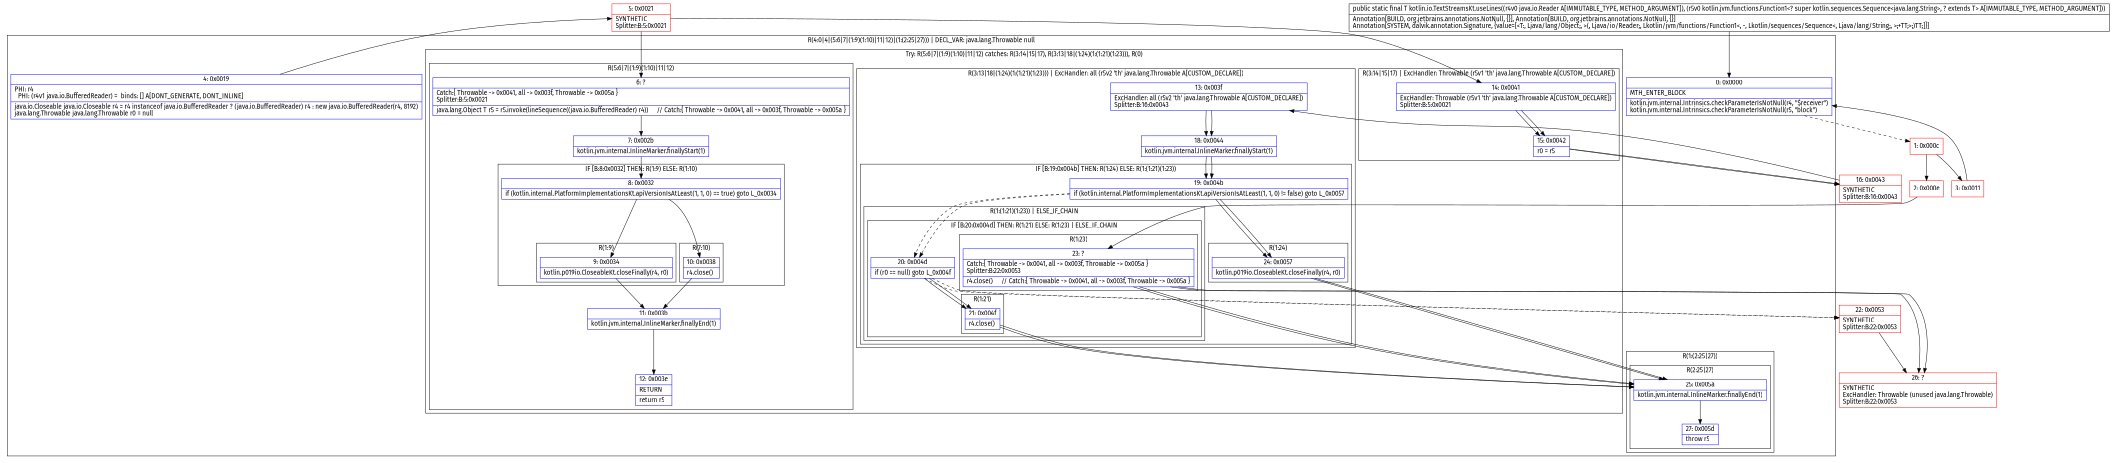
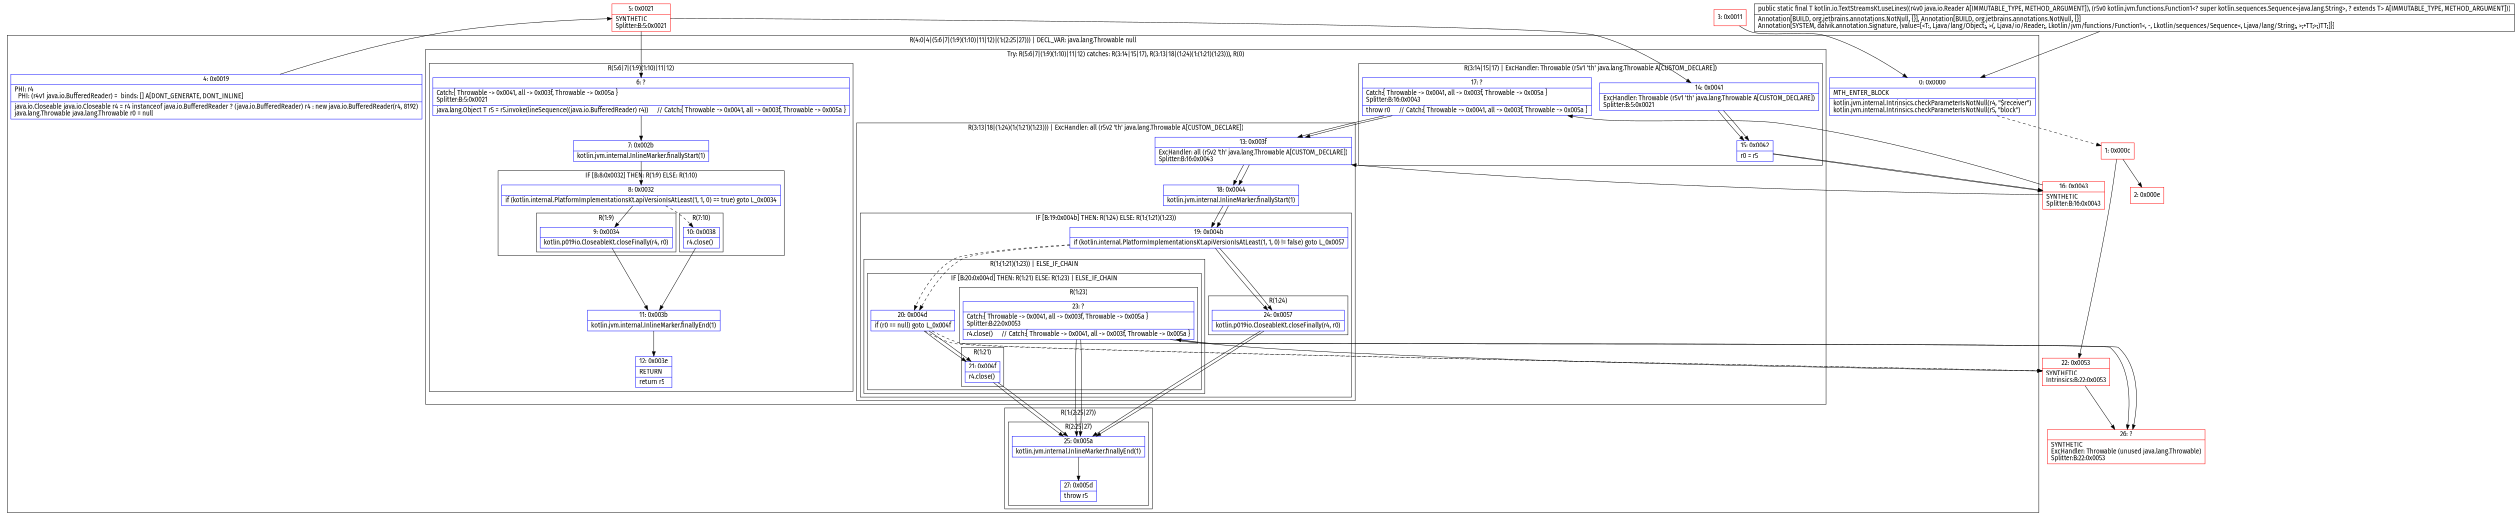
none -> (1477, 97)
(1948, 165) -> (2100, 257)
(1511, 205) -> (1611, 362)
(689, 223) -> (683, 217)
(1870, 327) -> (2076, 380)
